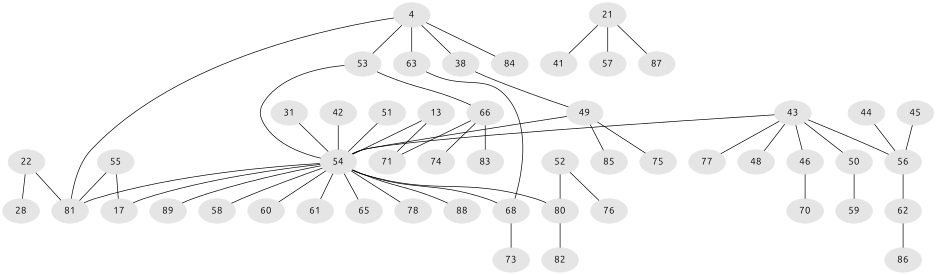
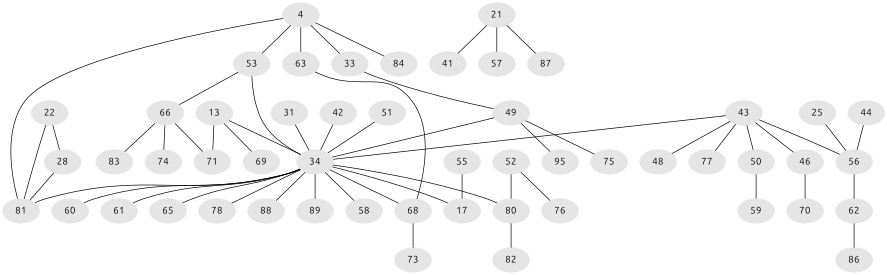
(461, 64) -> (350, 64)
(915, 113) -> (817, 113)
none -> (261, 162)
(338, 162) -> (315, 162)
(609, 162) -> (560, 162)
(93, 186) -> (42, 186)
